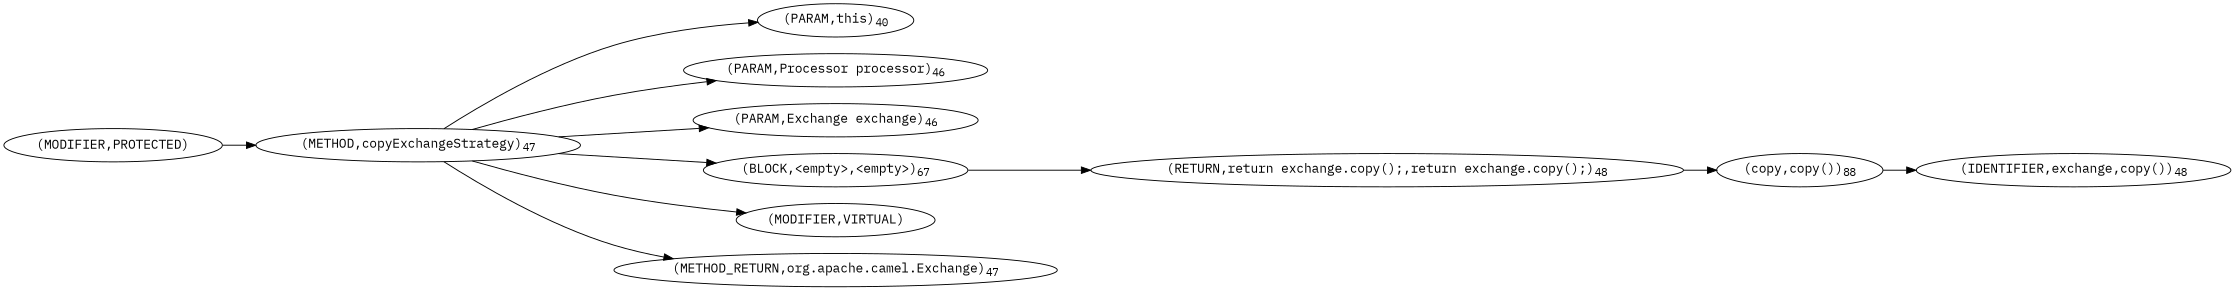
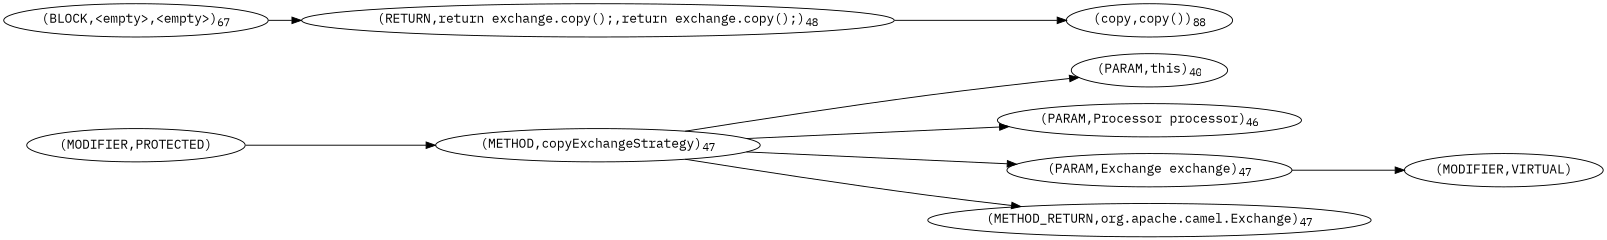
(931, 119) -> (1245, 169)
(633, 158) -> none
(2074, 170) -> none
(603, 193) -> (1343, 170)
